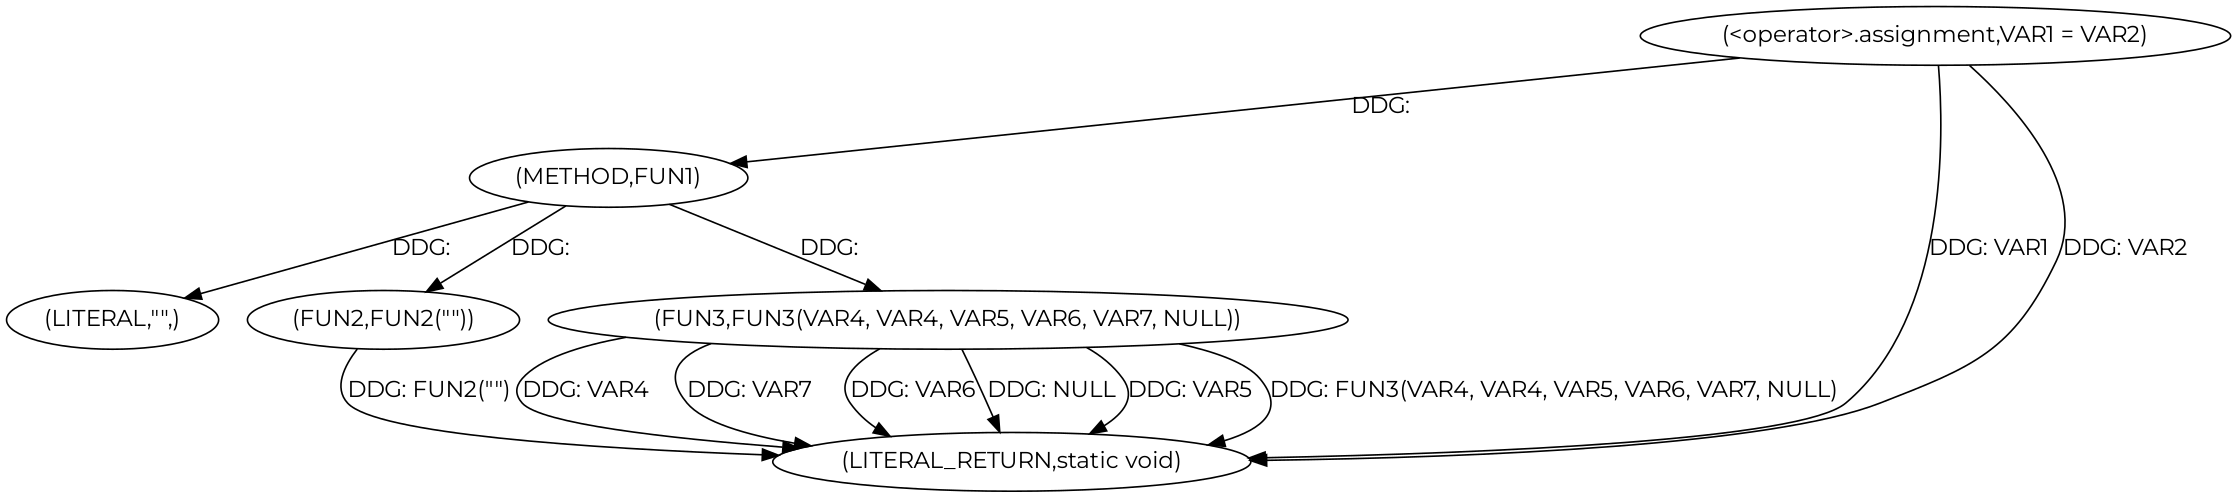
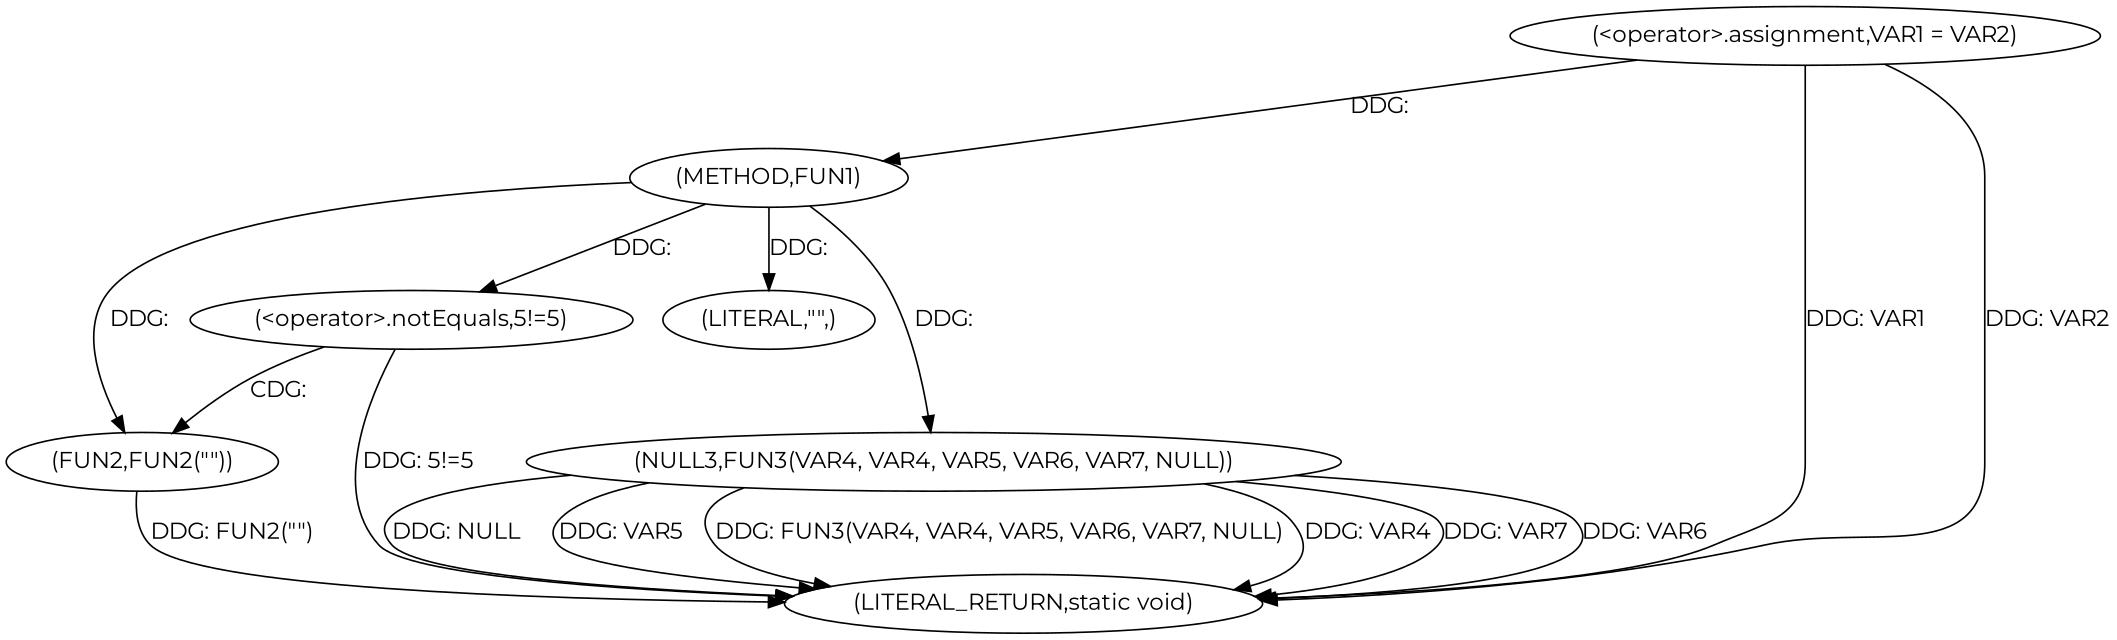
none -> (412, 320)
(948, 320) -> (934, 462)
